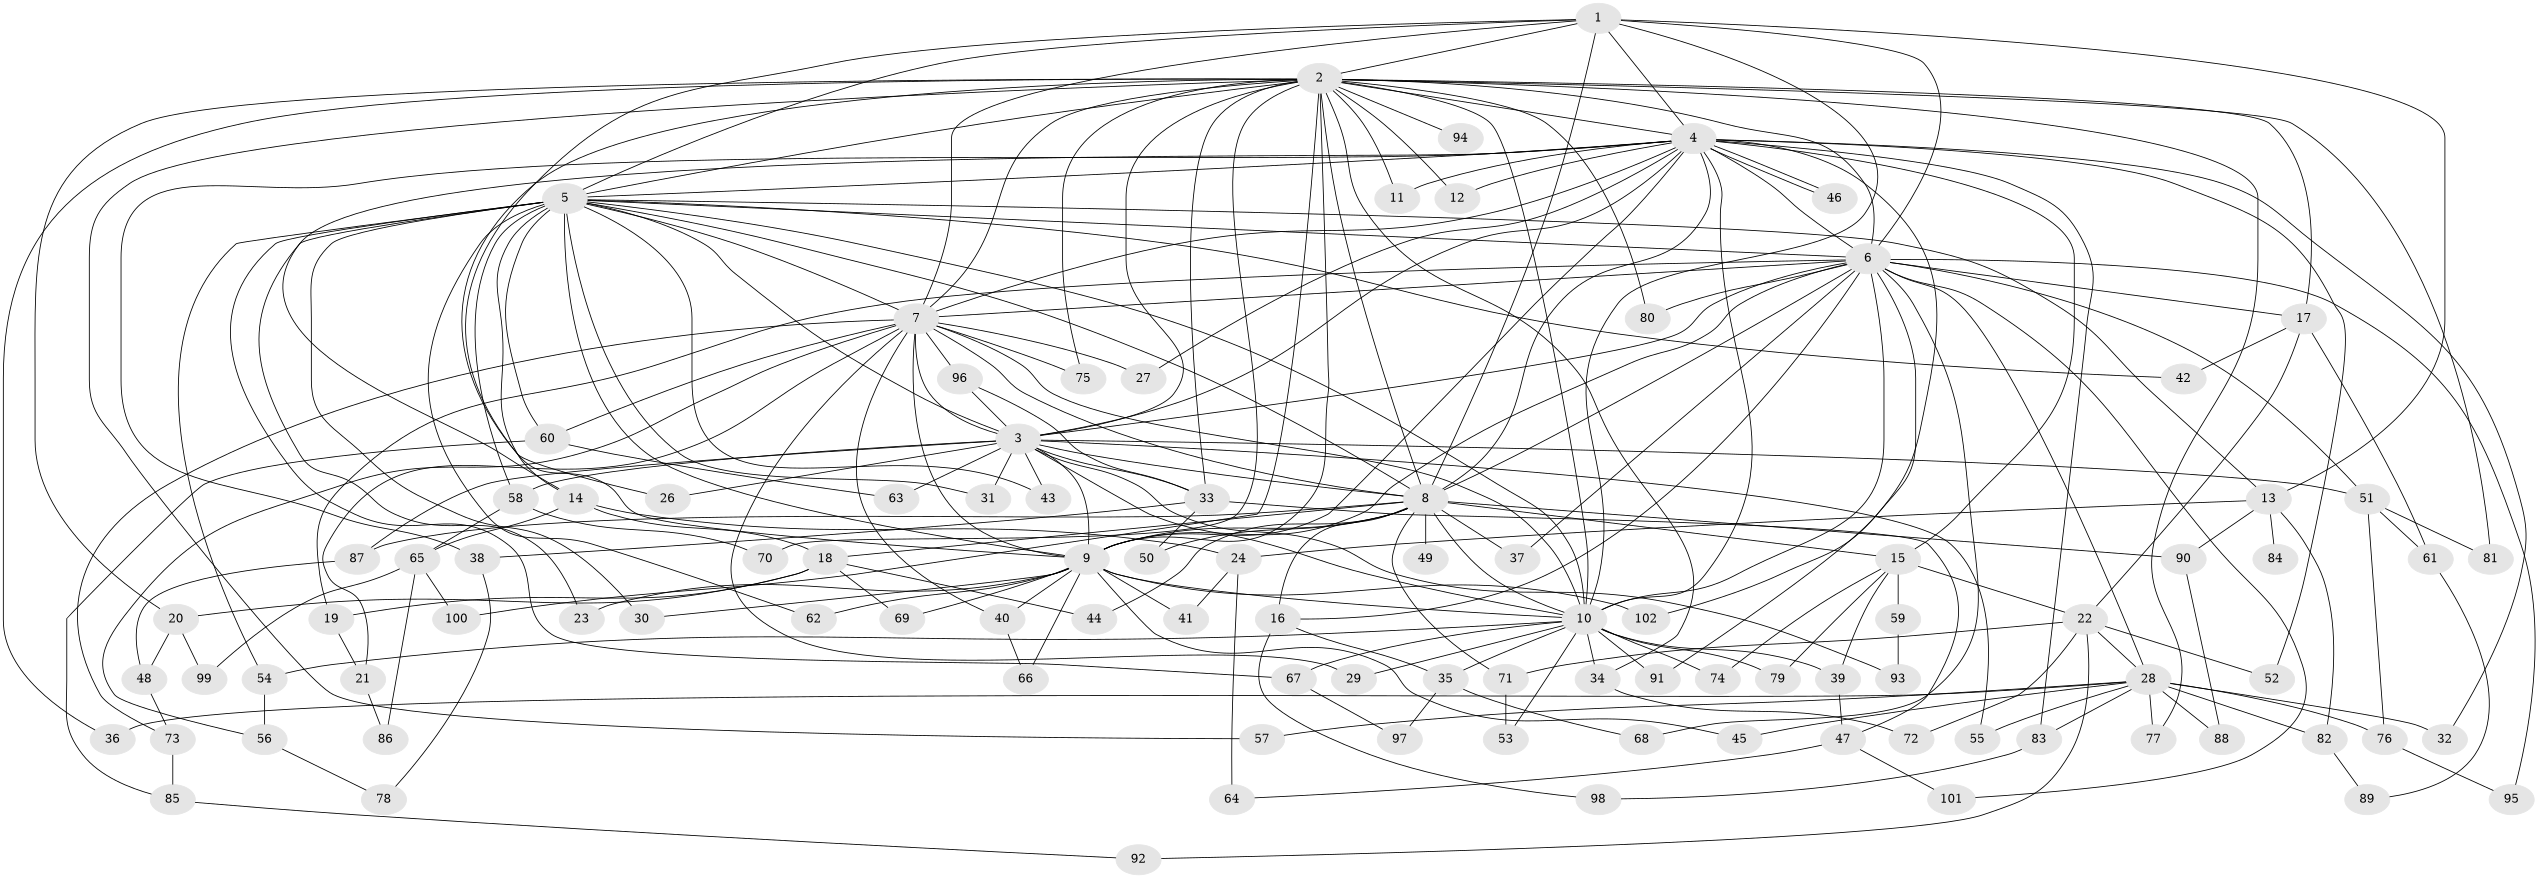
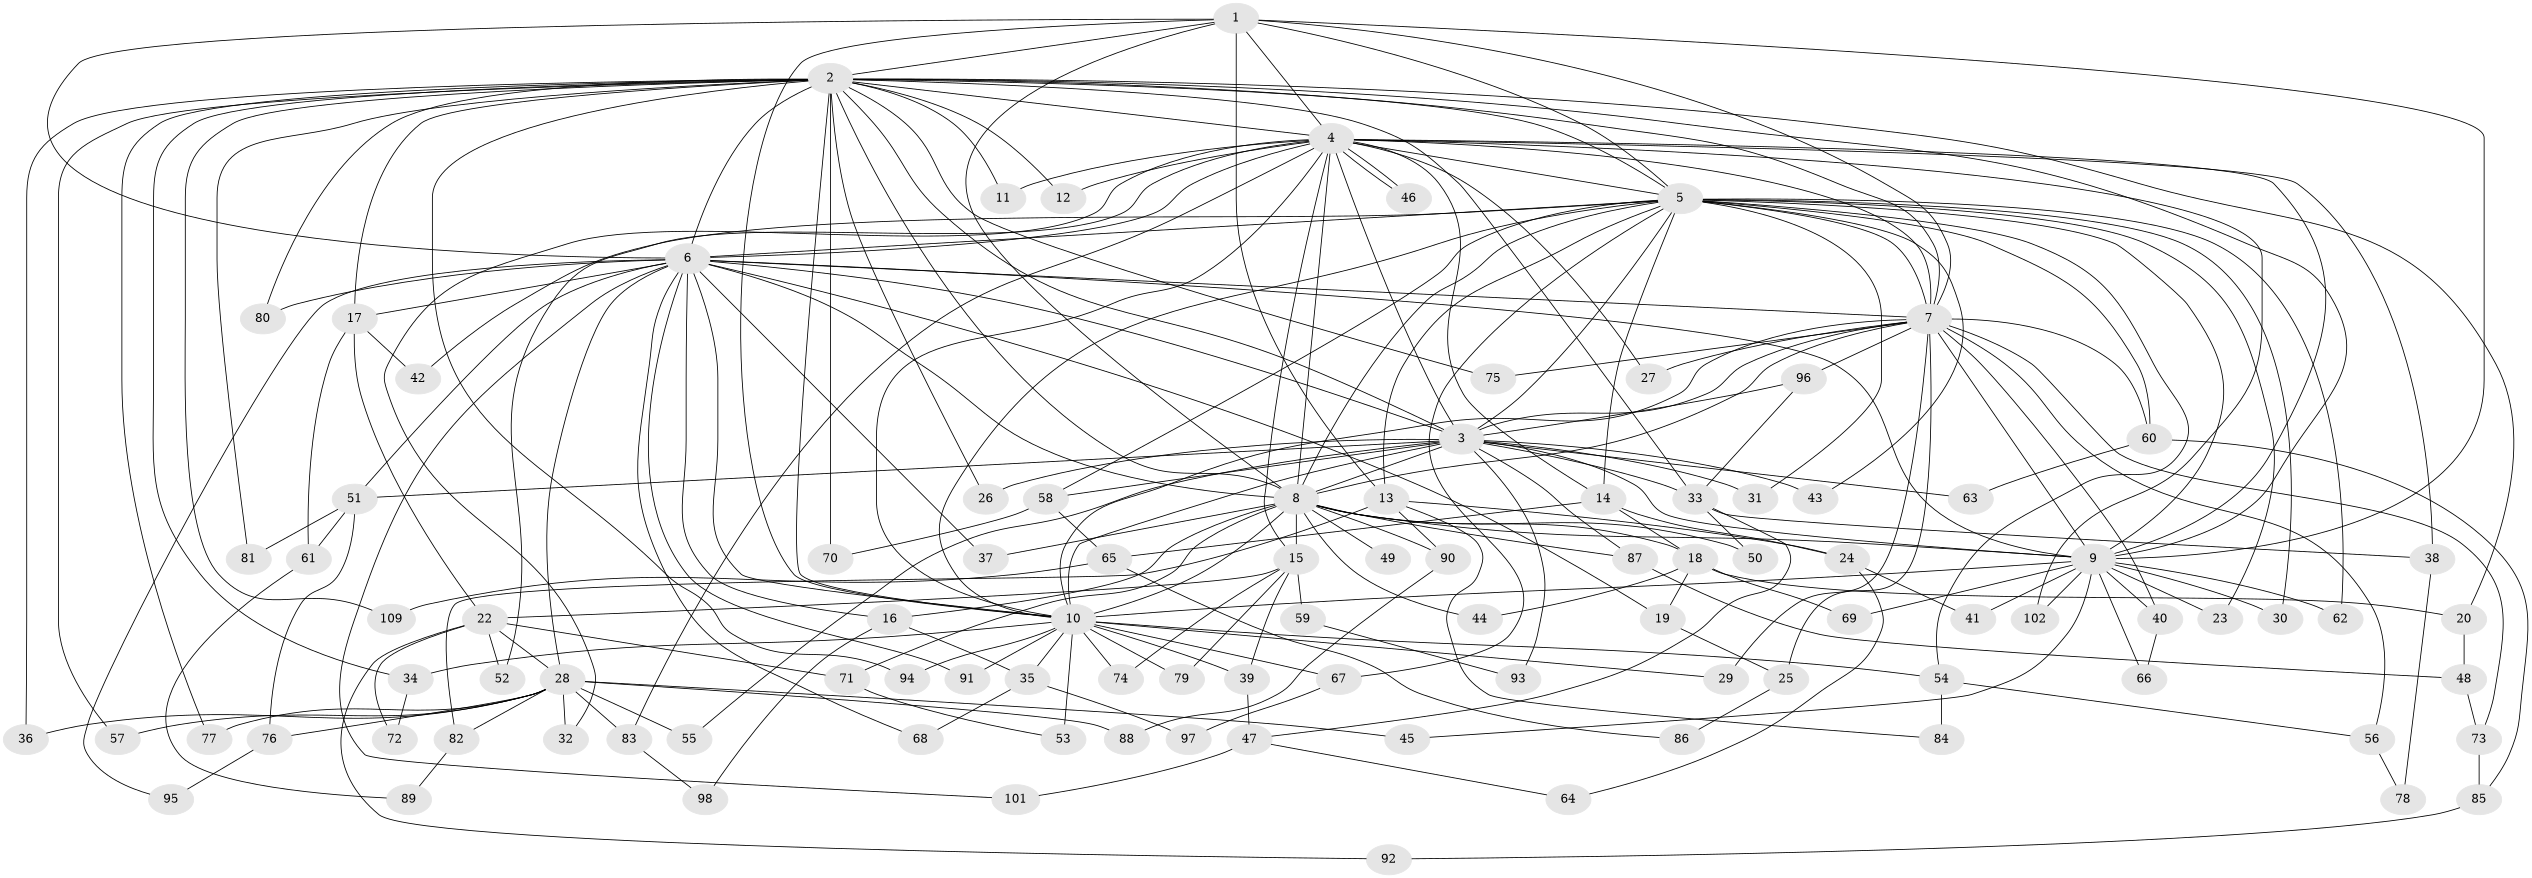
(457, 619) -> (391, 619)
none -> (990, 649)
(205, 679) -> none
(363, 679) -> (1786, 679)
none -> (1942, 710)
